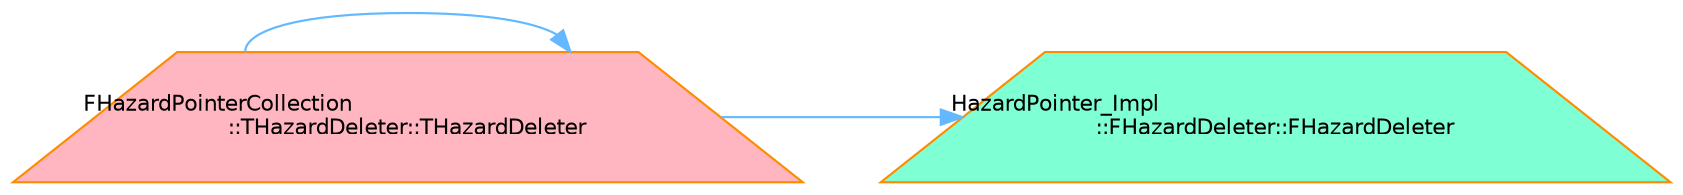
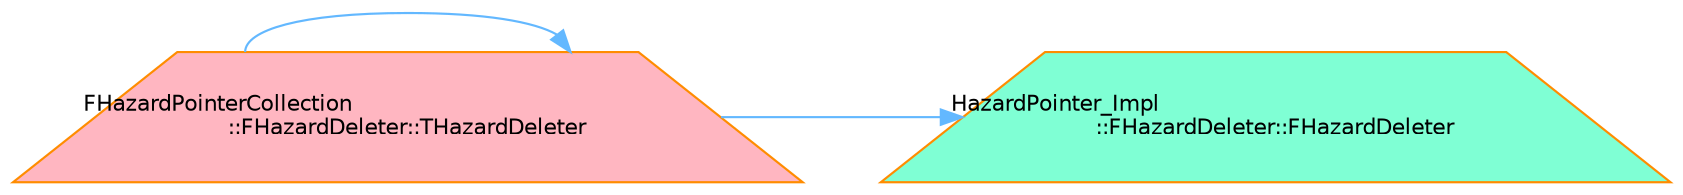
(408, 117) -> (408, 117)
